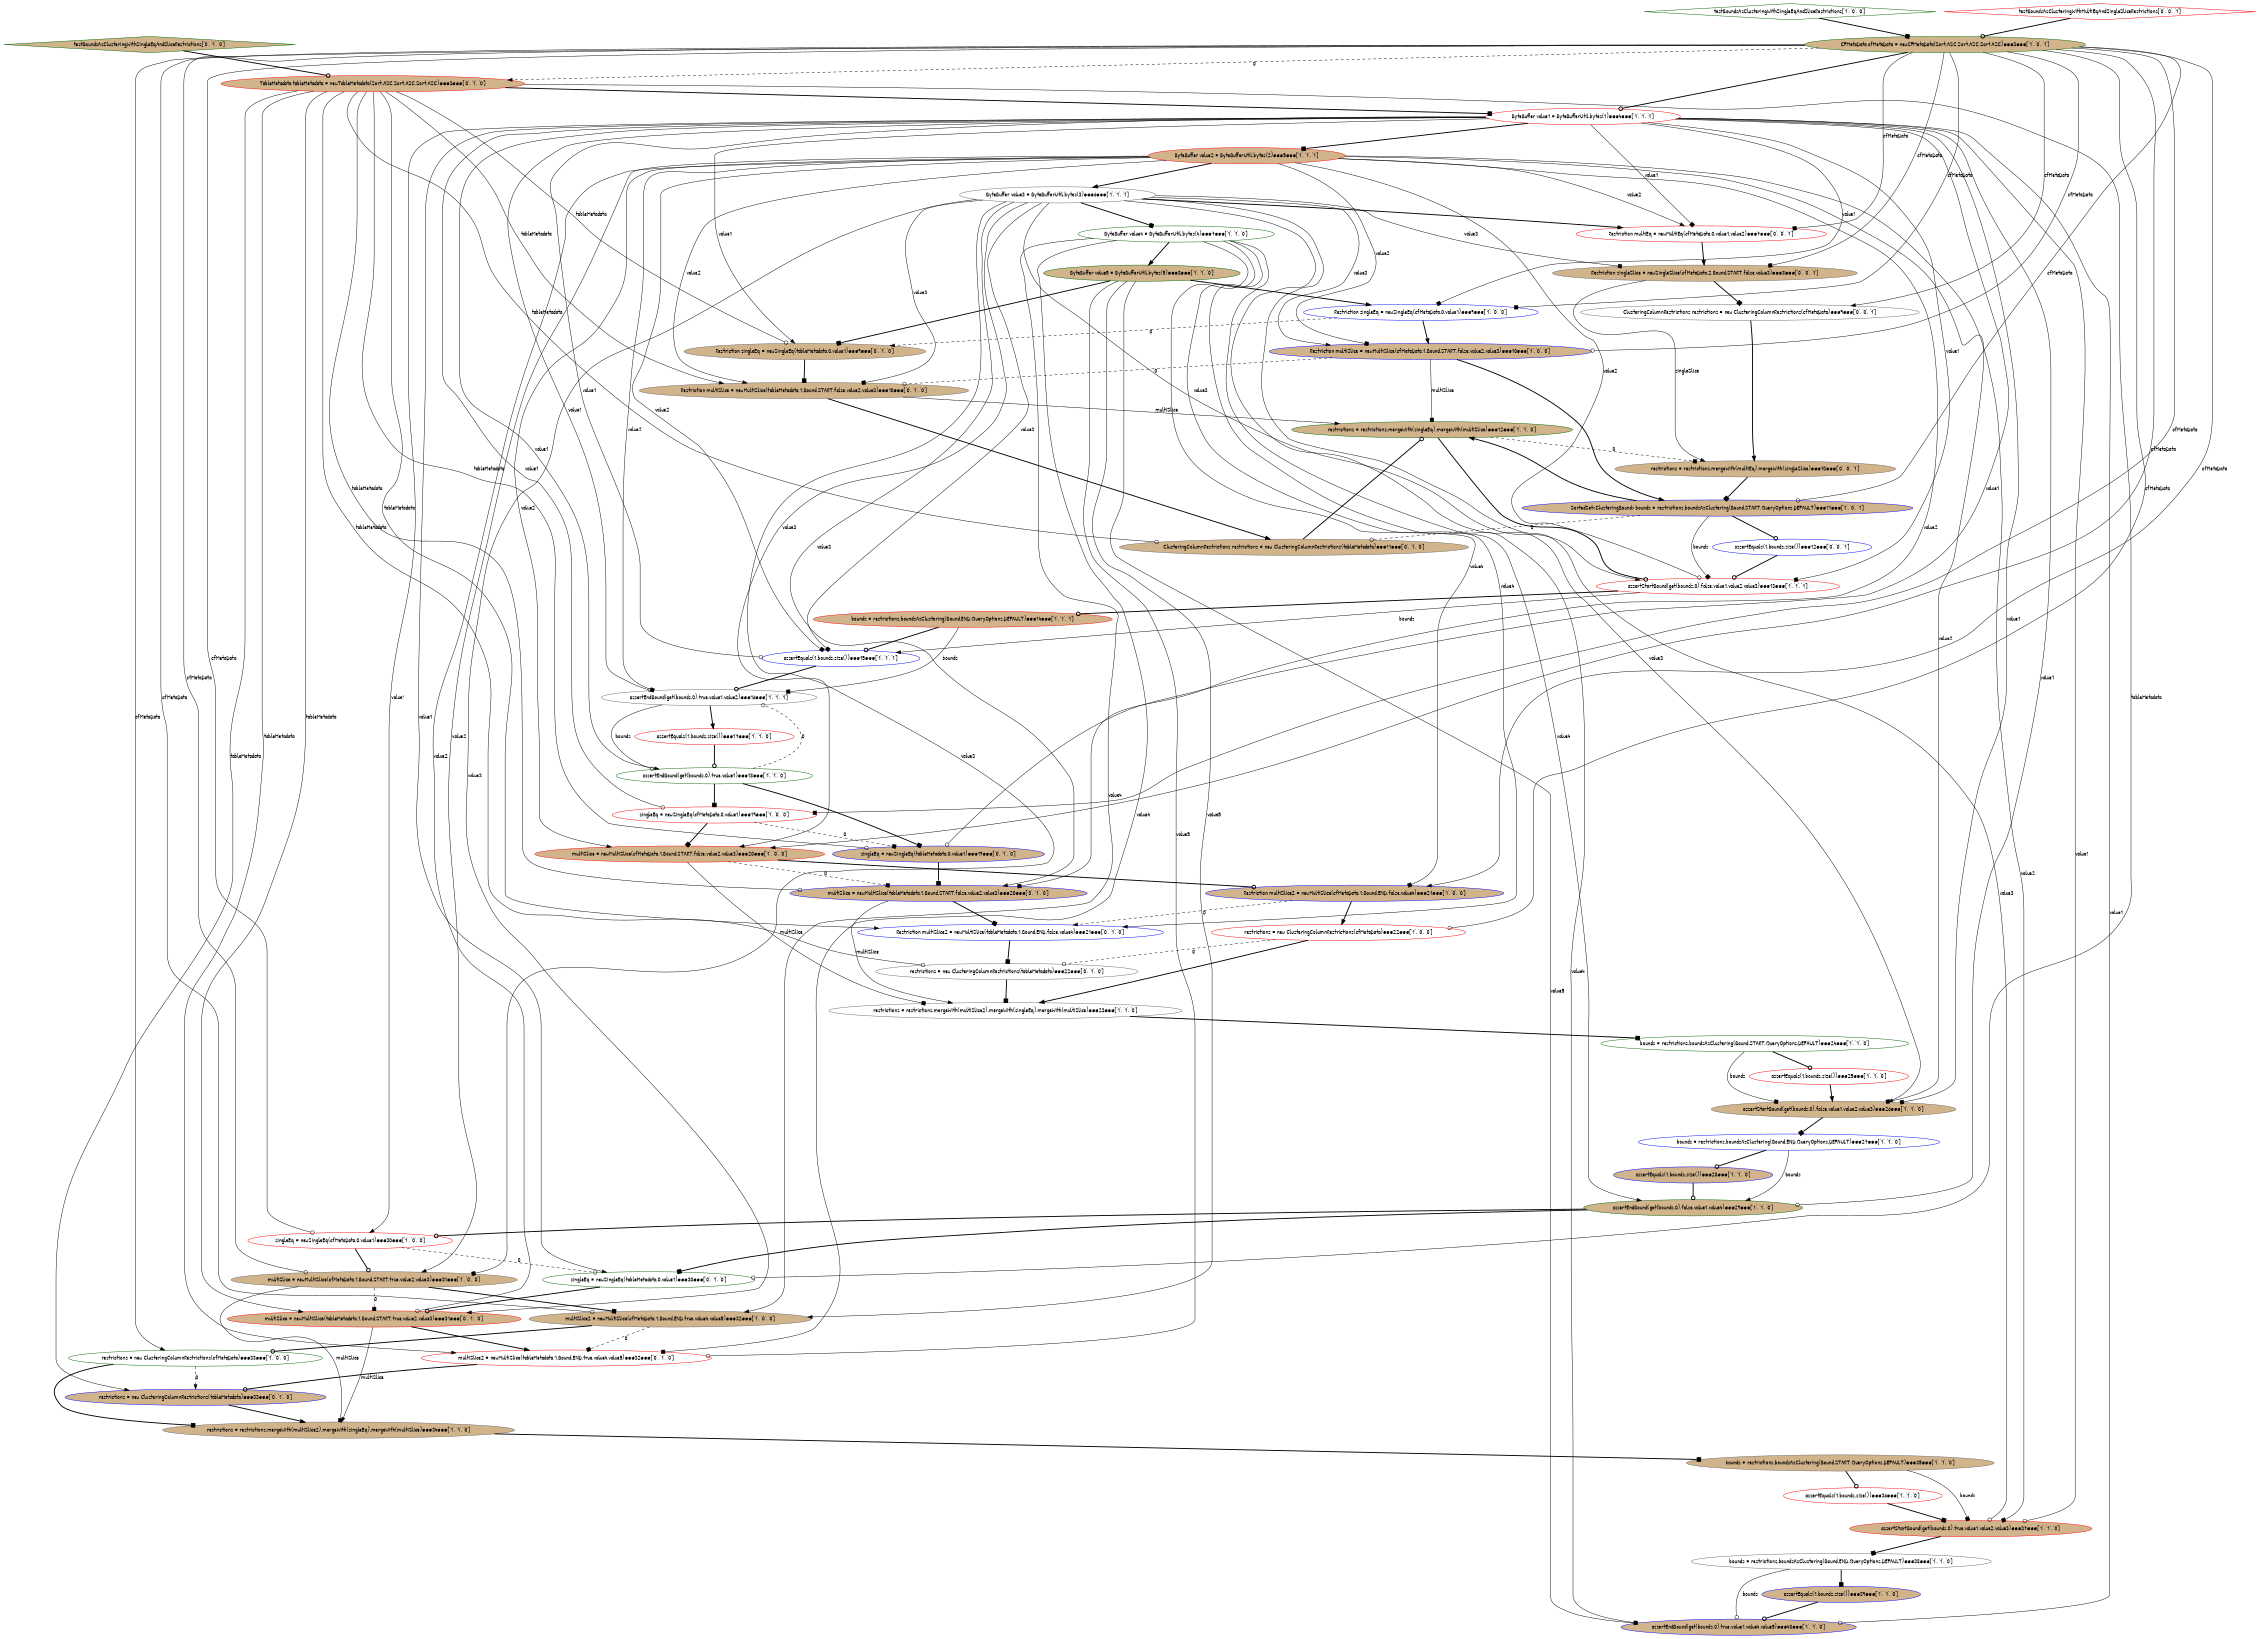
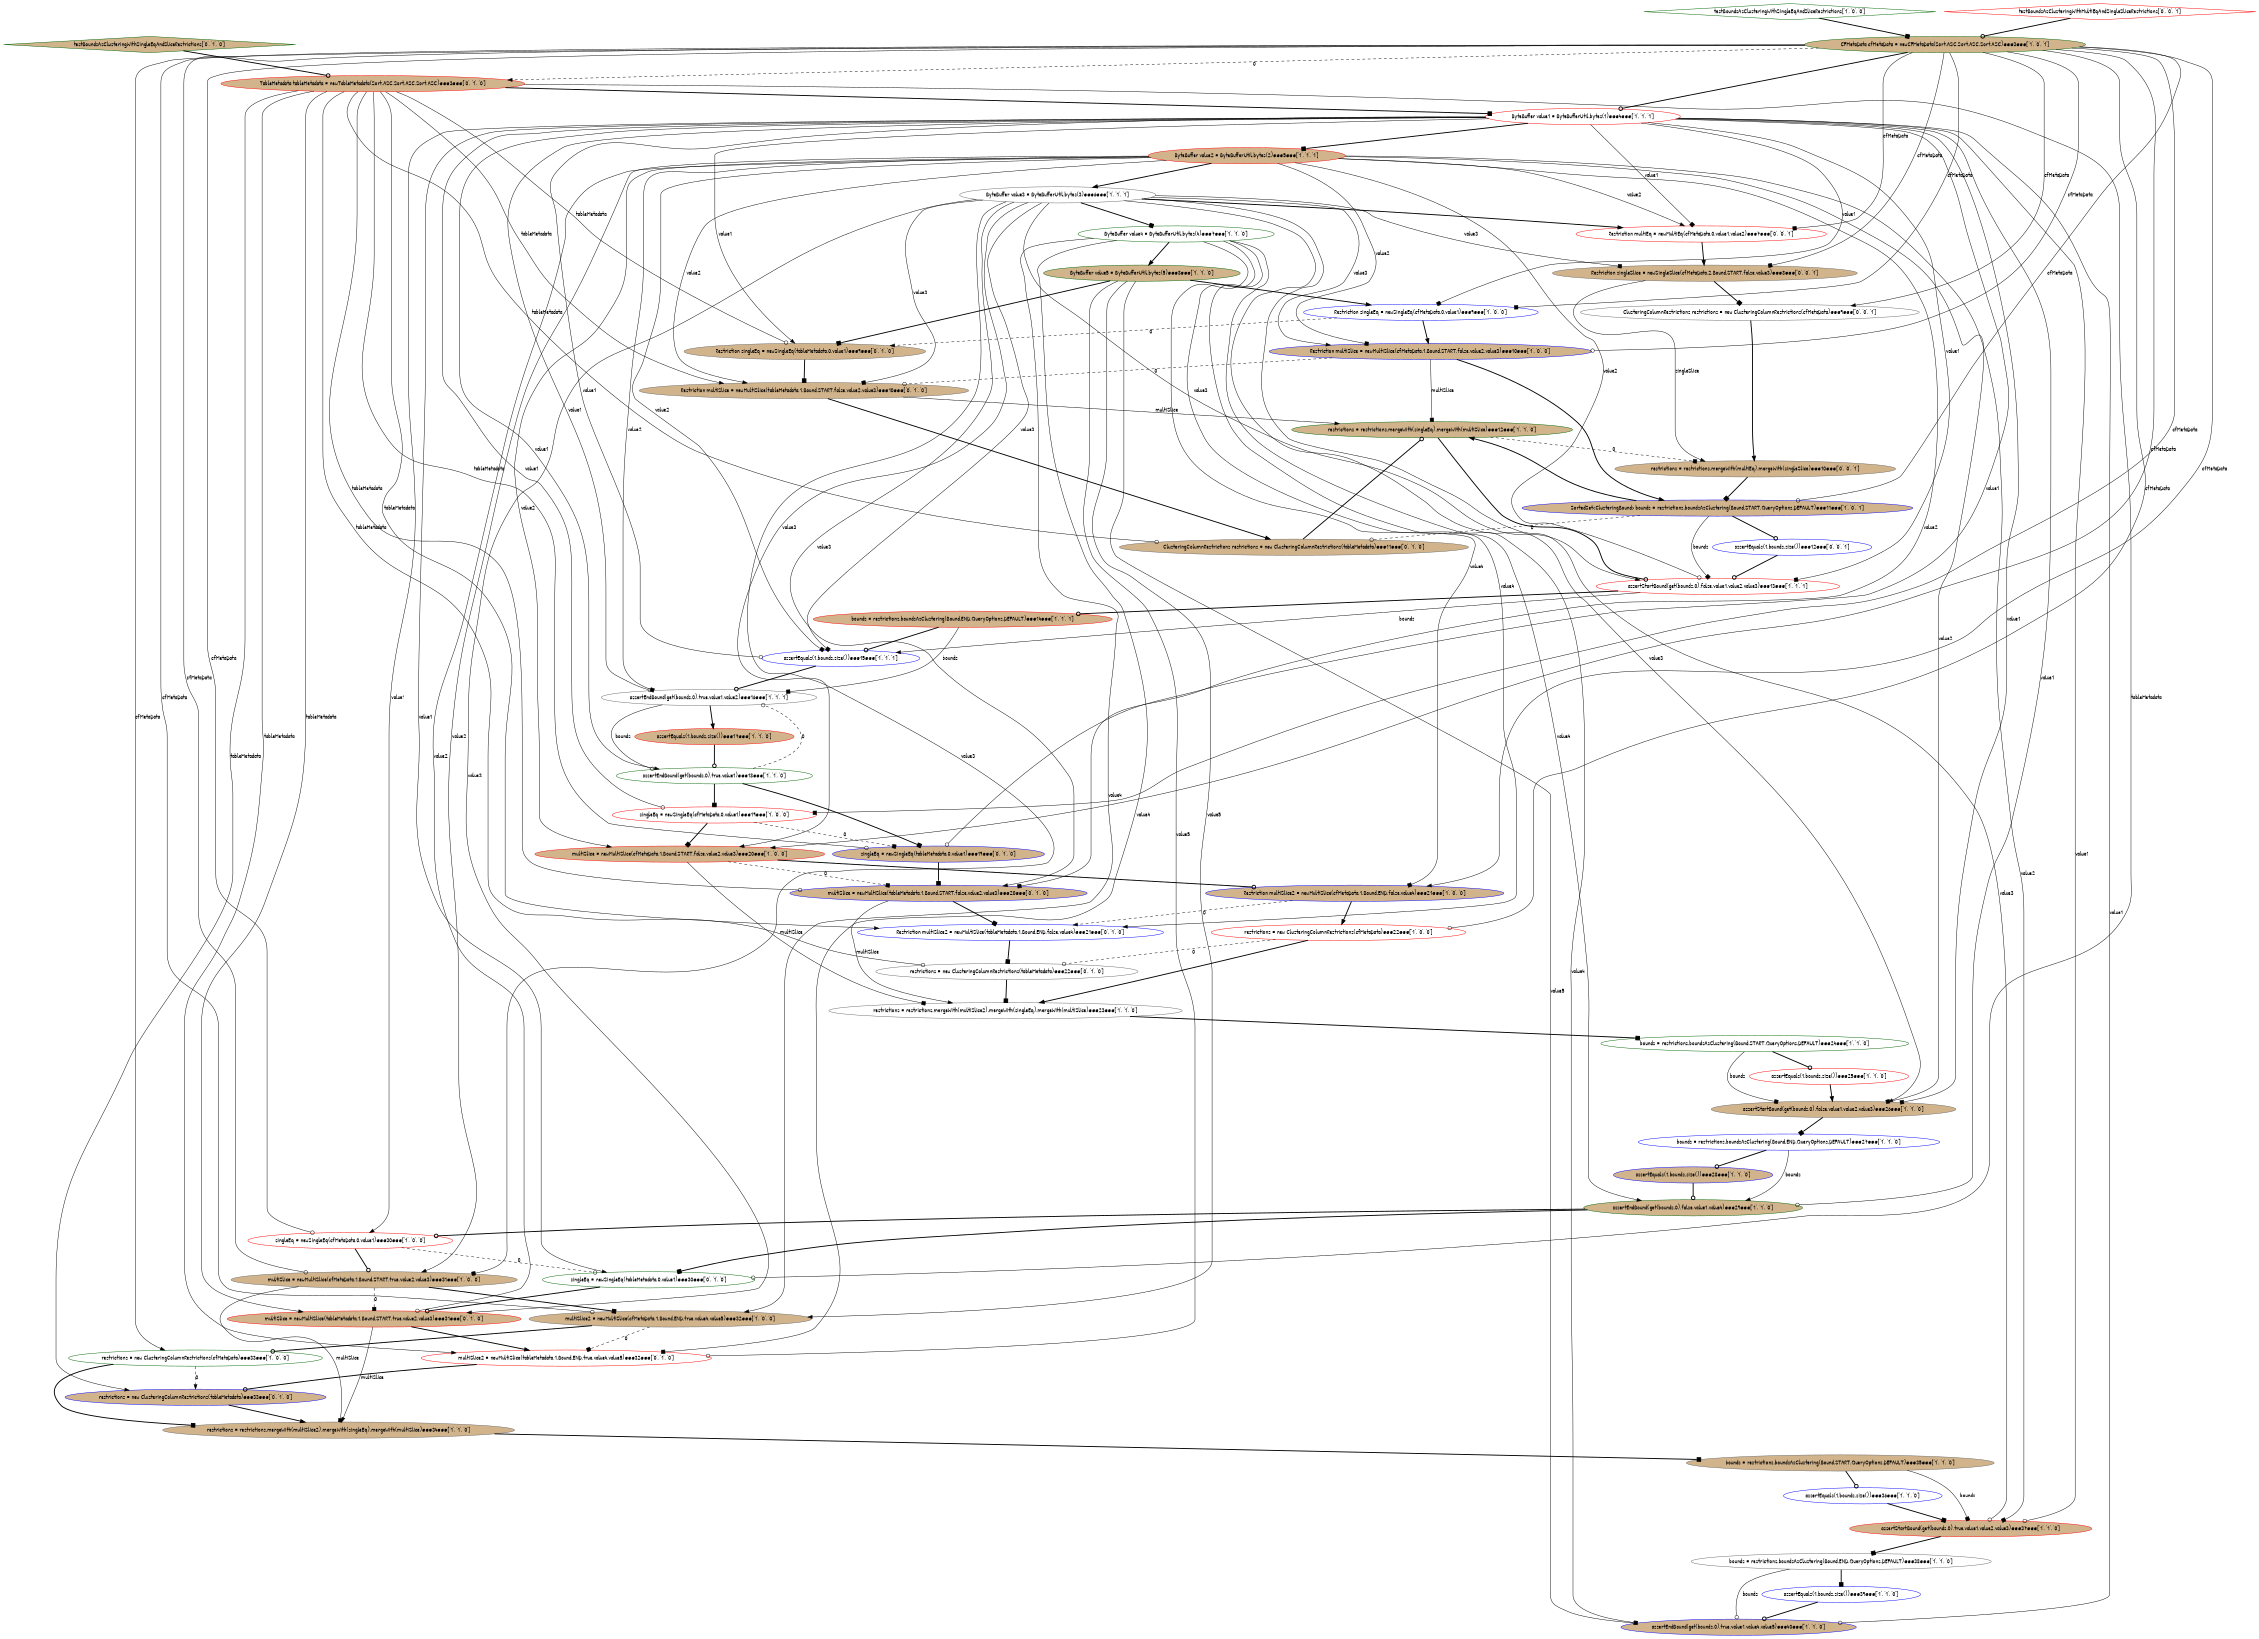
(714, 737) -> (714, 737)
(1863, 1496) -> (1863, 1496)
(1841, 1594) -> (1841, 1594)
